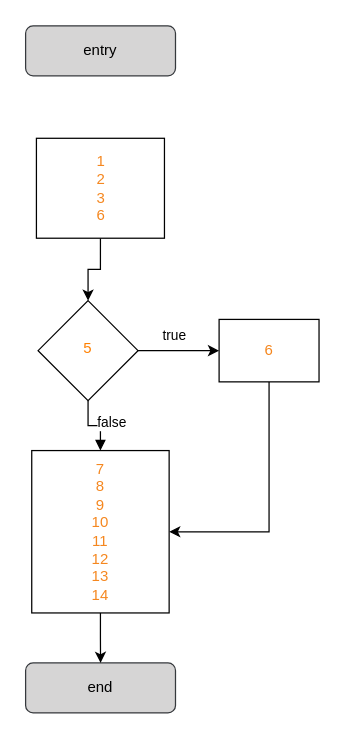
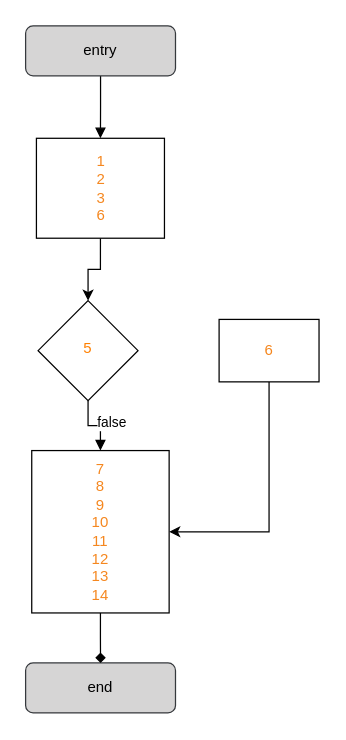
none -> (101, 102)
(174, 351) -> none
(101, 653) -> (101, 652)
